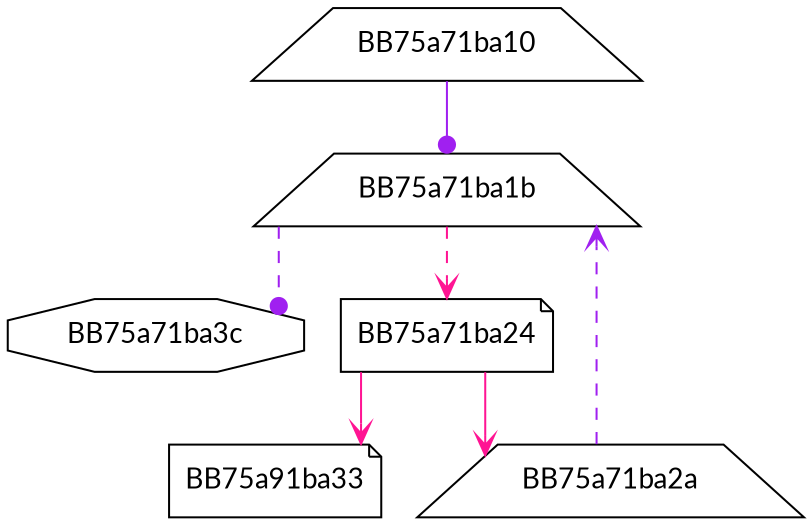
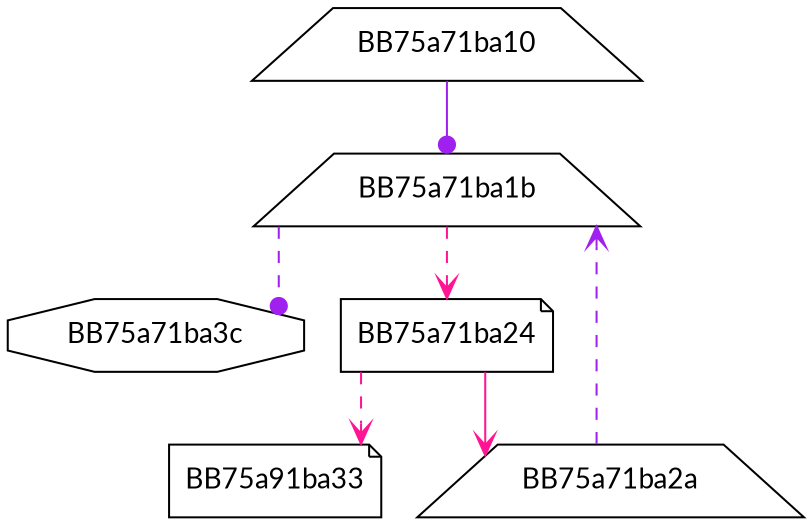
(361, 398) -> (361, 398)
